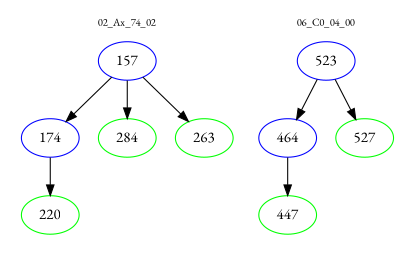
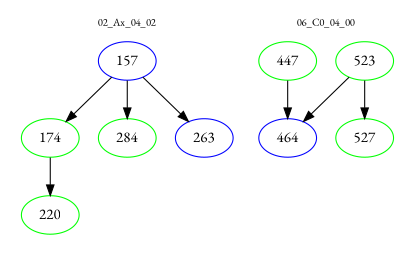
(127, 23) -> (127, 23)
(326, 61) -> (365, 61)
(50, 138) -> (50, 138)
(204, 138) -> (204, 138)
(288, 171) -> (288, 94)
